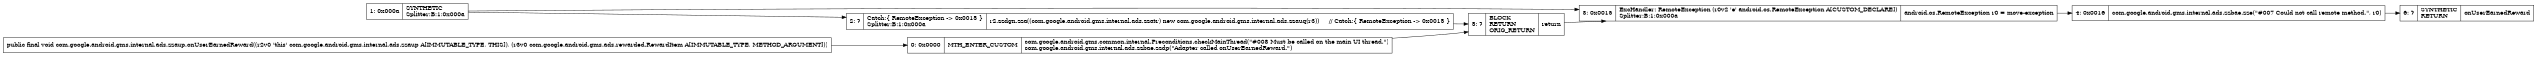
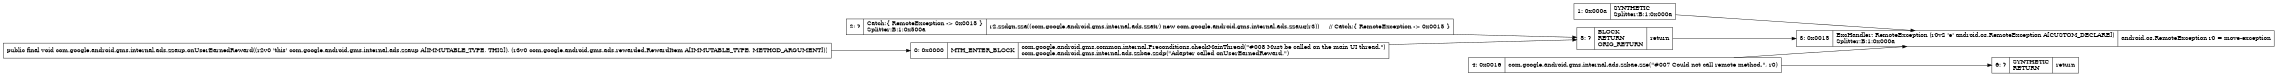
(2062, 13) -> (1818, 52)
(2497, 13) -> (2066, 65)
(655, 15) -> none
(896, 24) -> (896, 30)
(983, 45) -> (983, 50)
